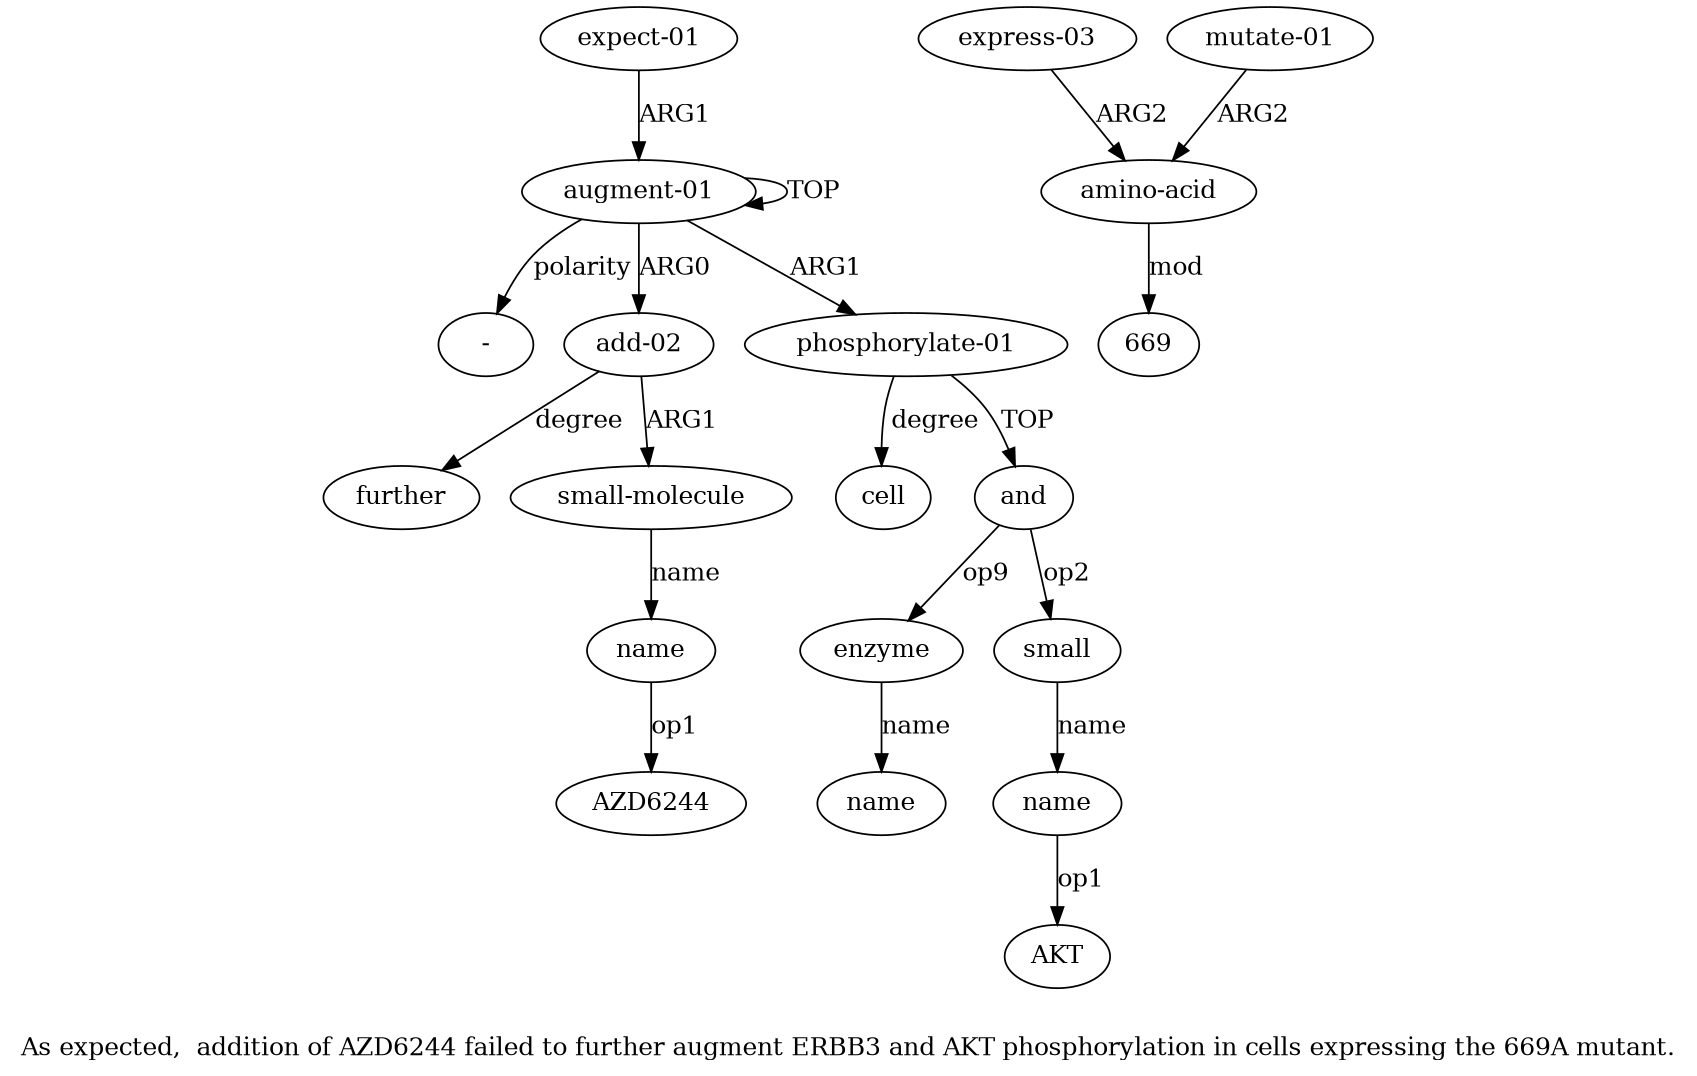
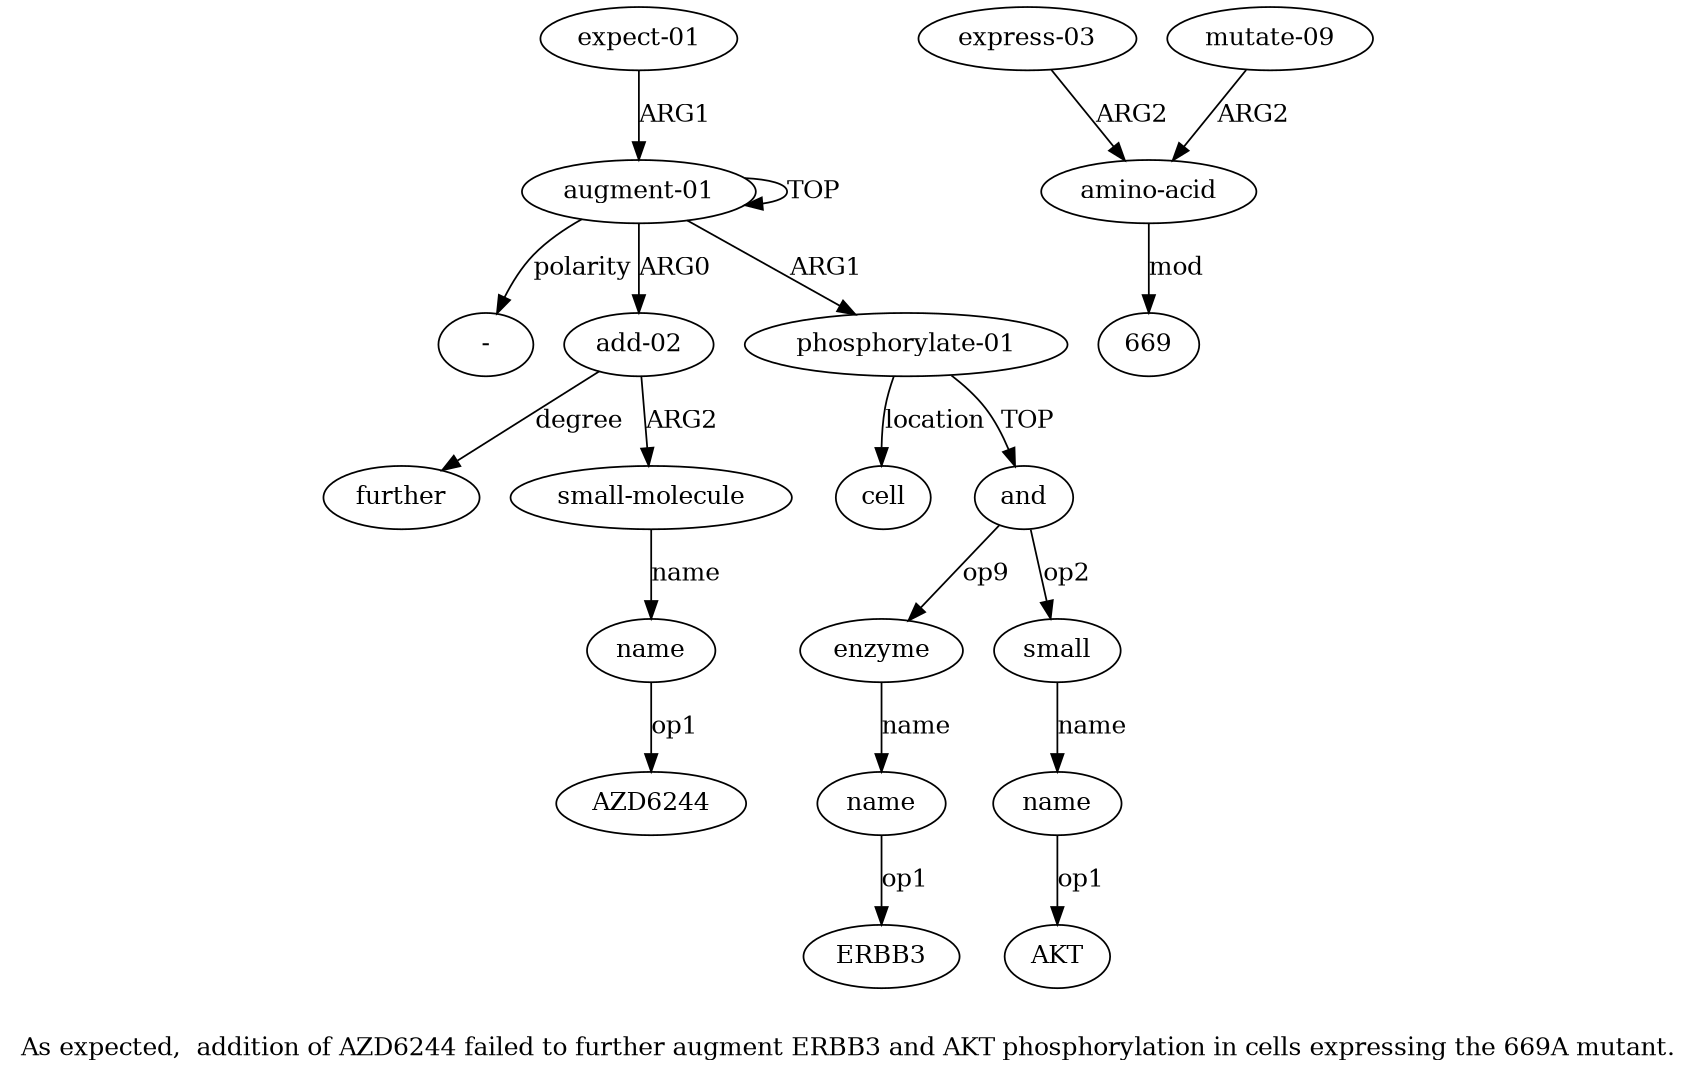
(1270, 39) -> (1270, 39)
(682, 421) -> (682, 421)
(935, 421) -> (935, 421)
none -> (882, 957)
